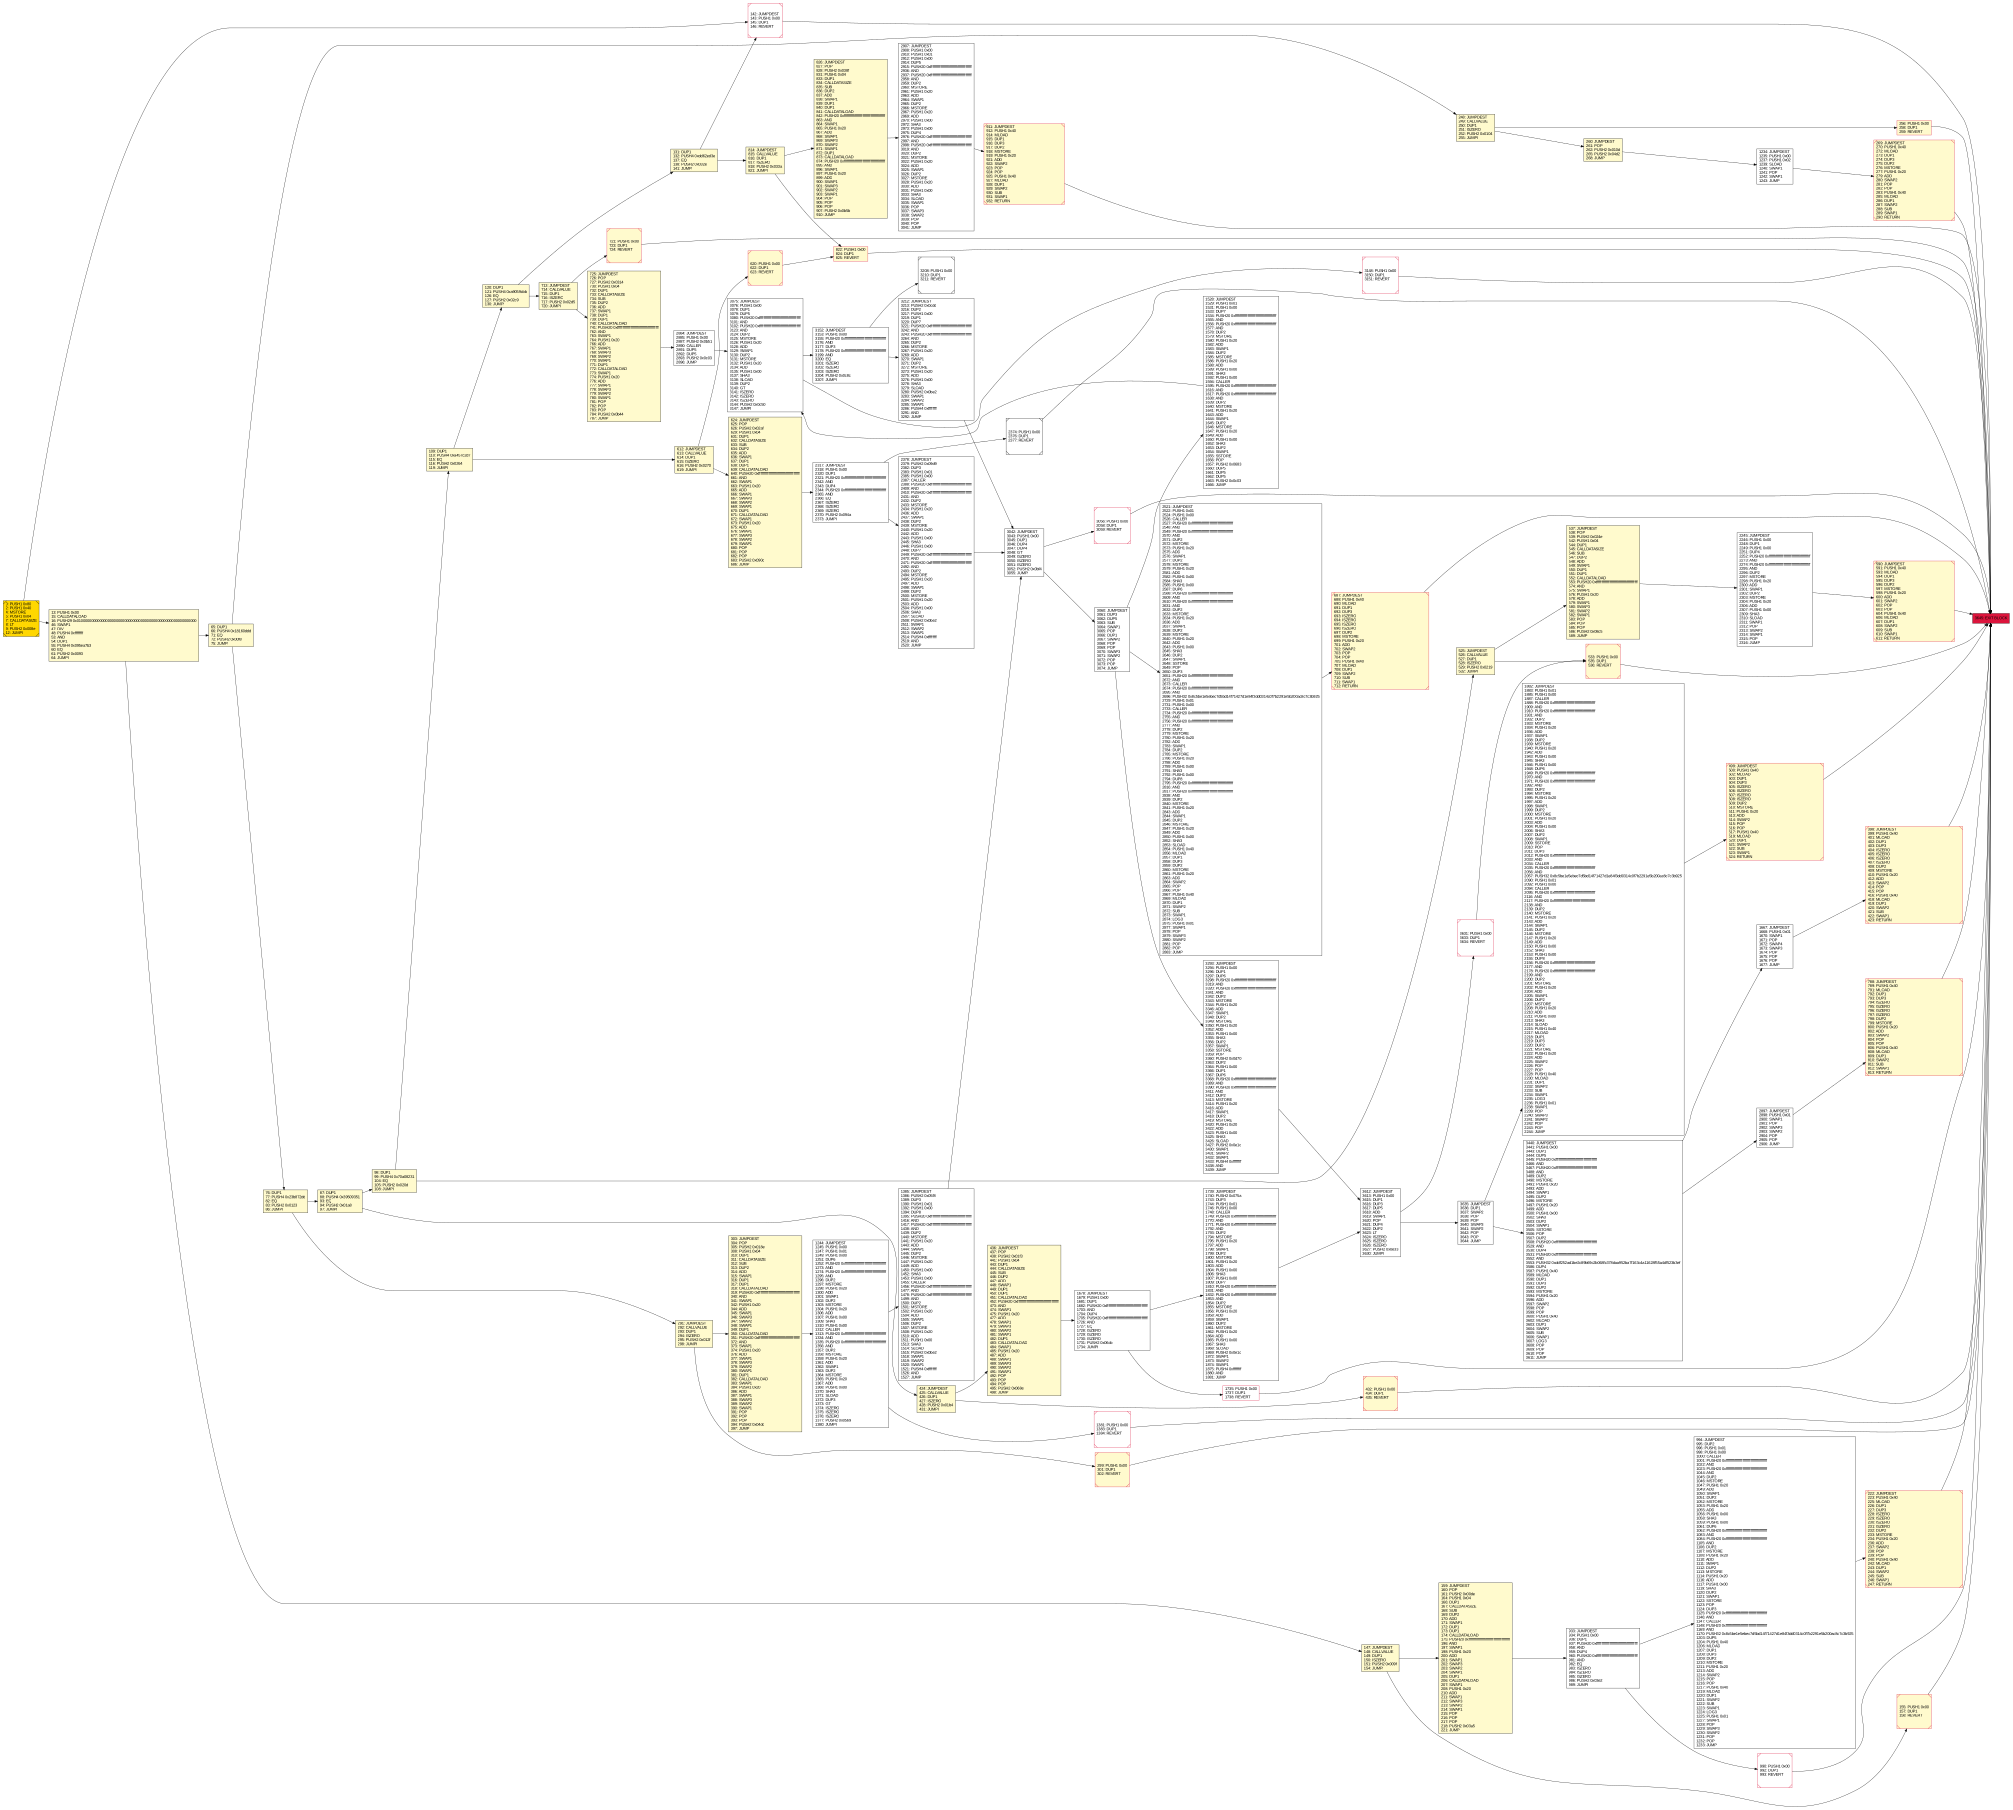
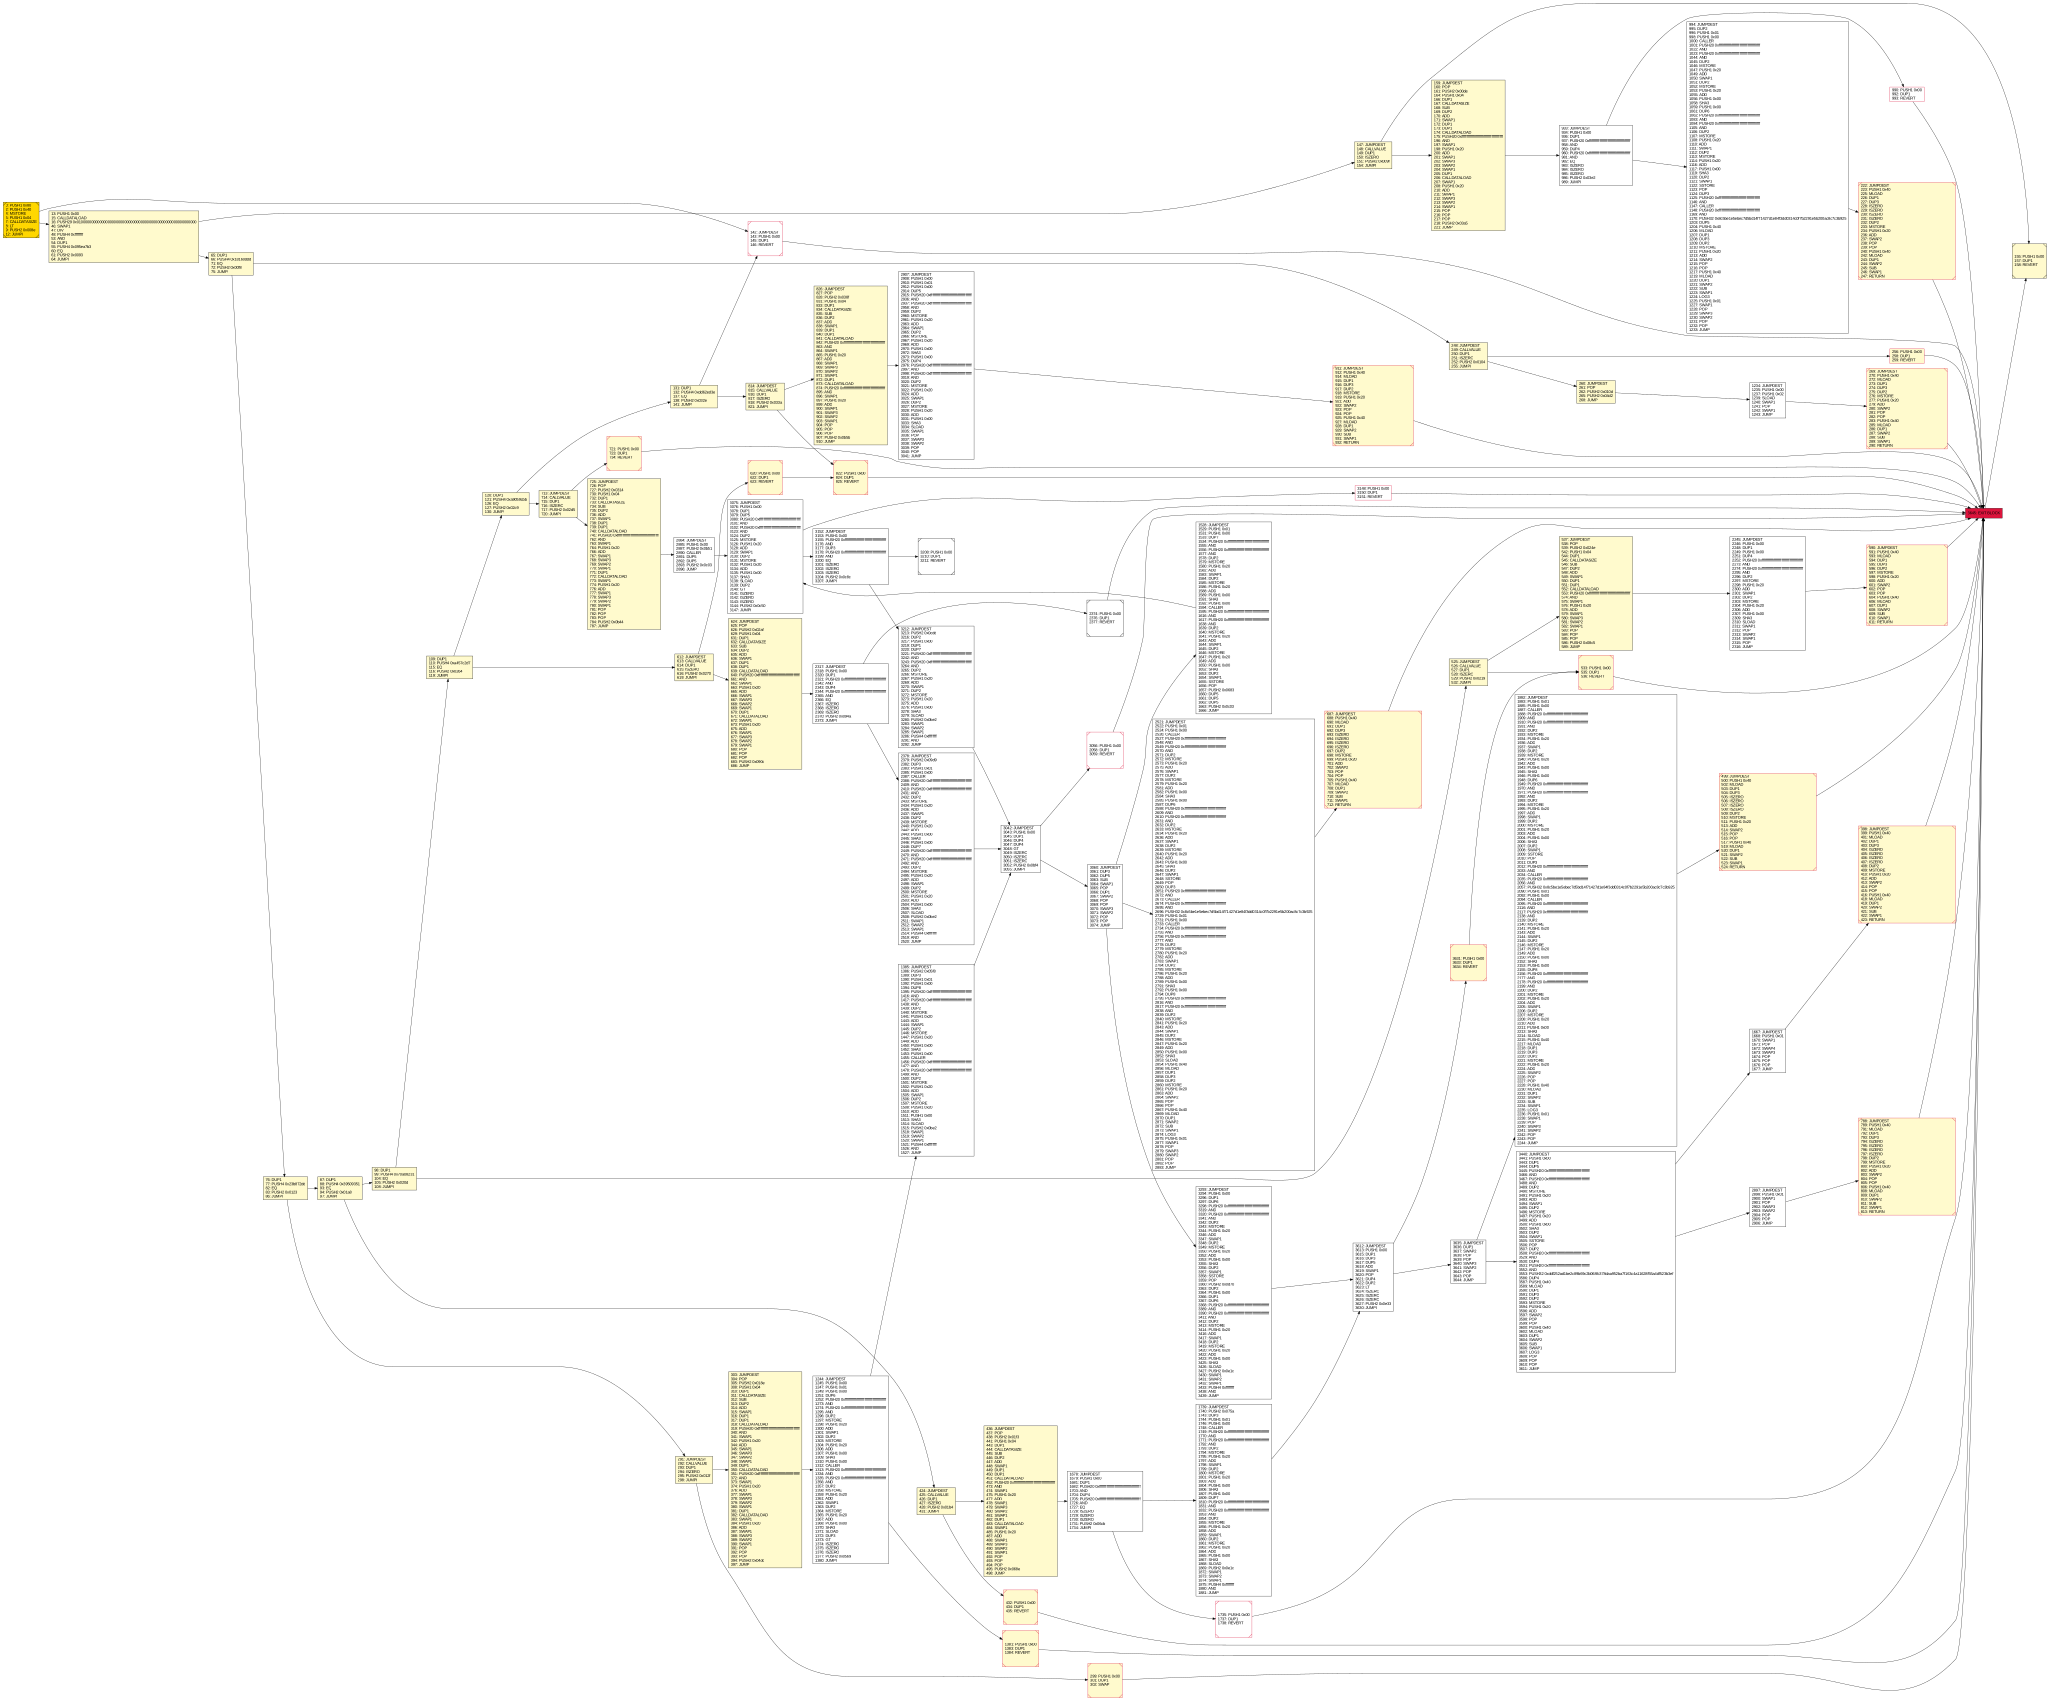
(624, 246) -> (624, 453)
(851, 254) -> (851, 478)
(1380, 275) -> (1373, 493)
(1476, 938) -> (1468, 963)
(1987, 1165) -> (2005, 395)
(1241, 1393) -> (1234, 1619)
(1112, 1429) -> (1021, 1649)
(1112, 1470) -> (1105, 1681)
(1914, 1711) -> (2029, 261)
(1775, 1771) -> (1907, 94)
